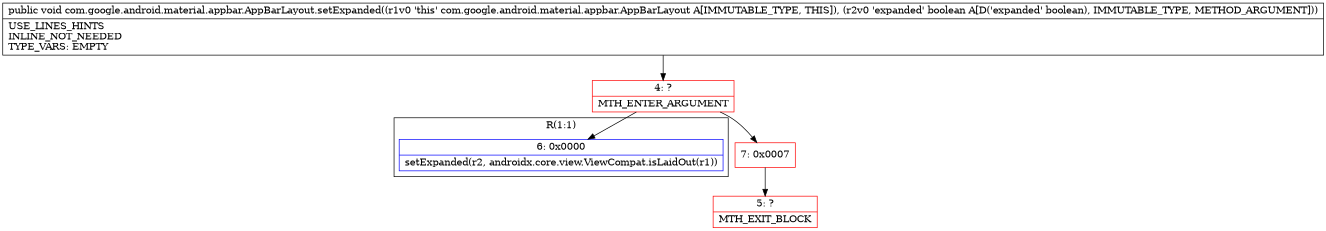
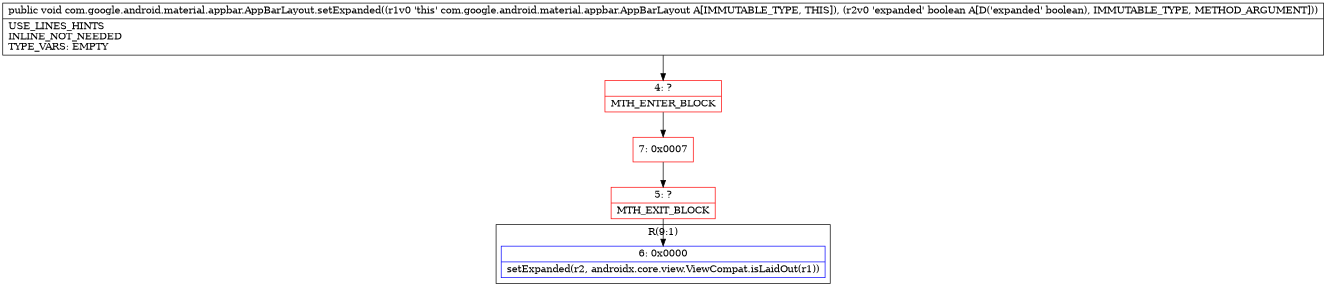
(663, 104) -> (663, 104)
(615, 124) -> (663, 229)
(561, 126) -> (663, 232)
